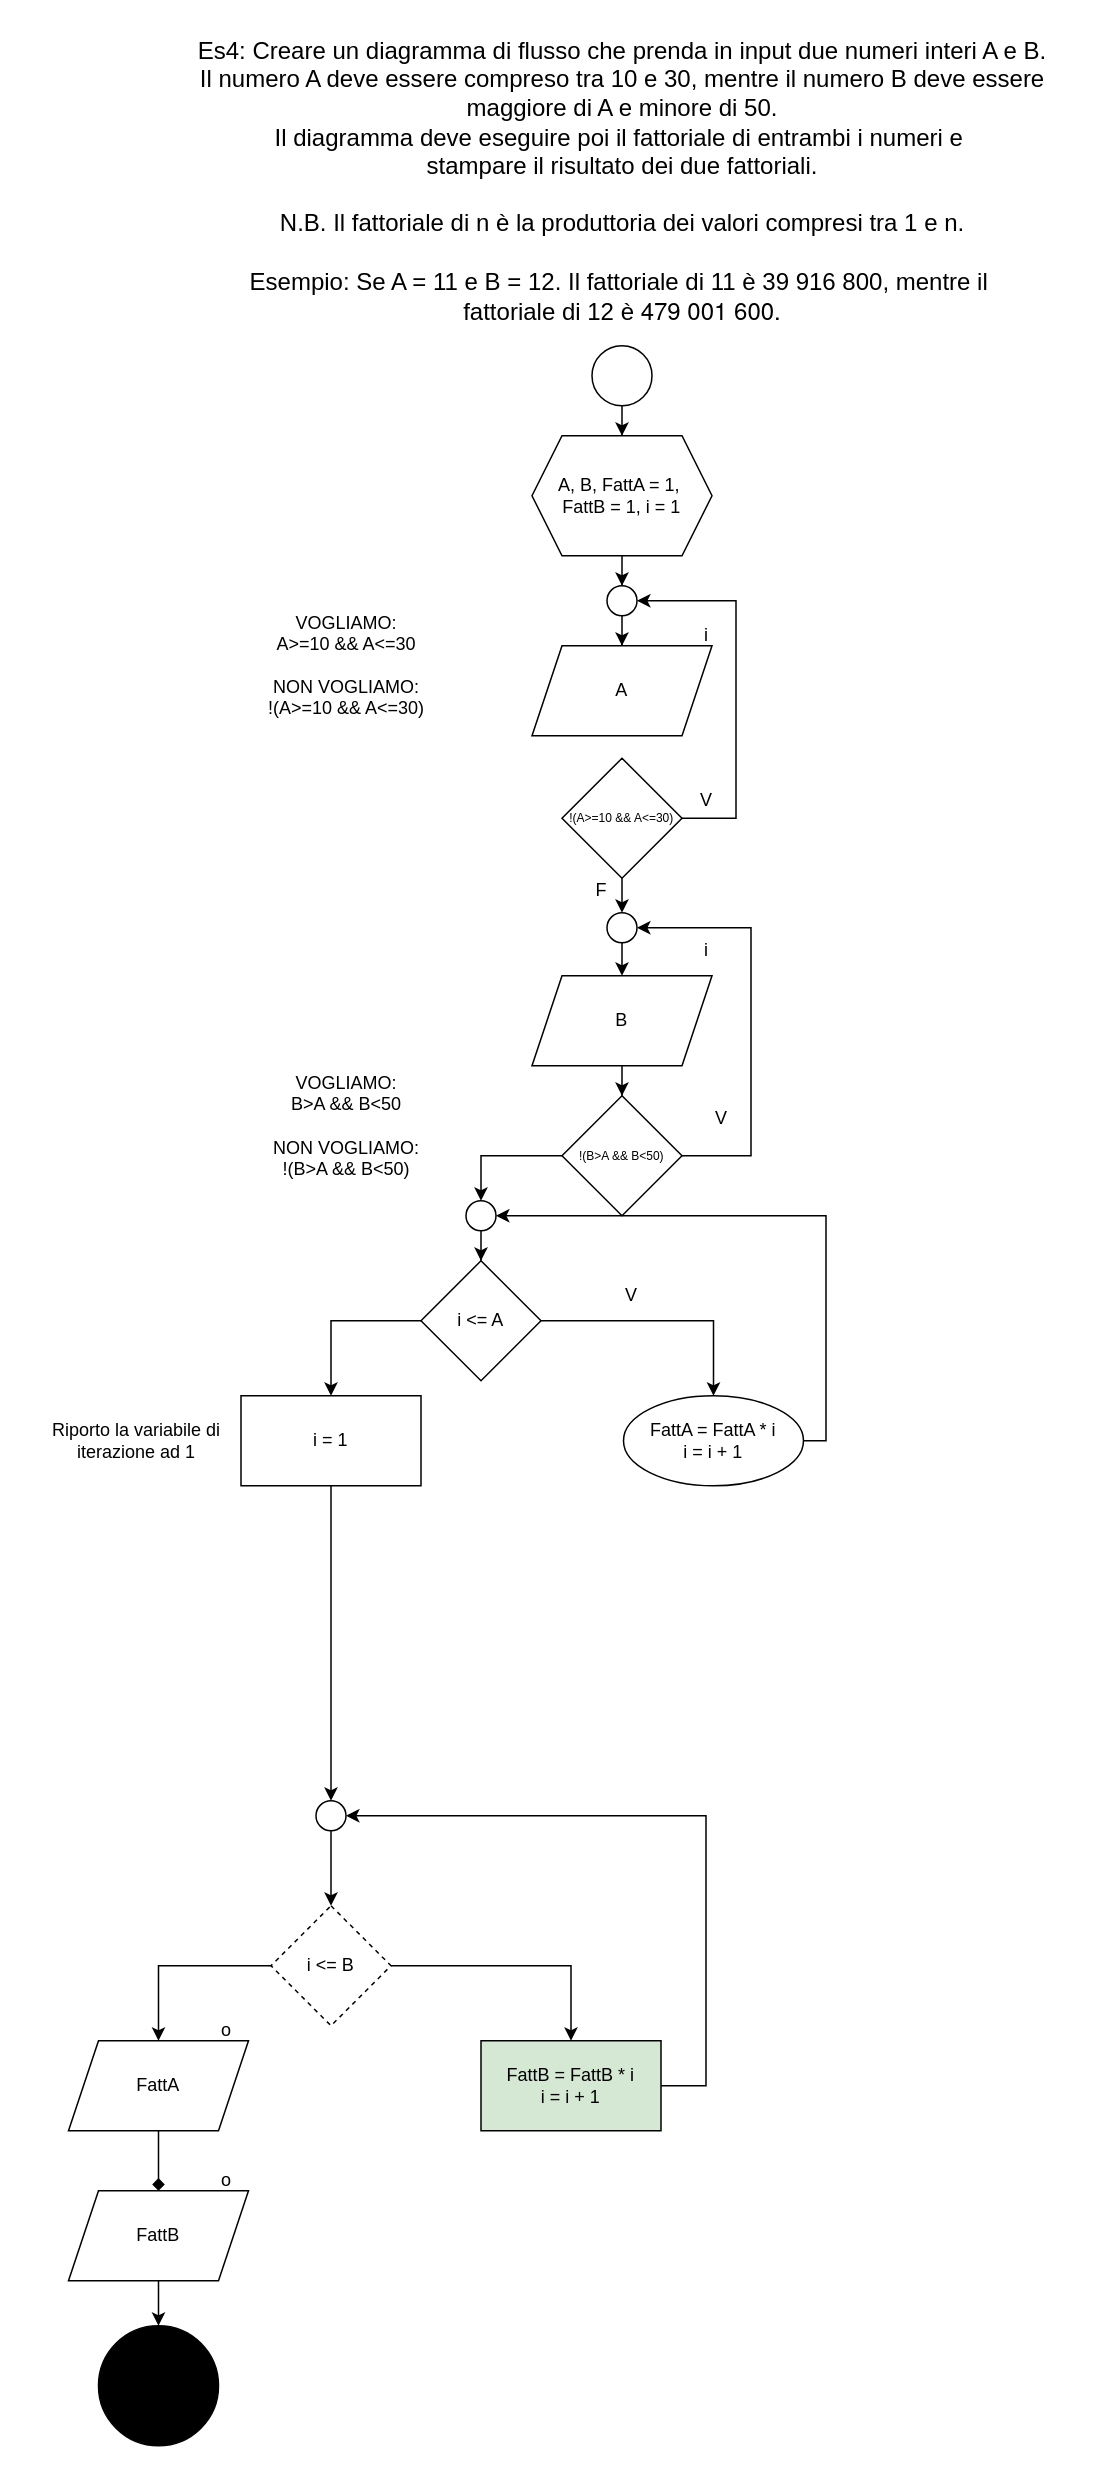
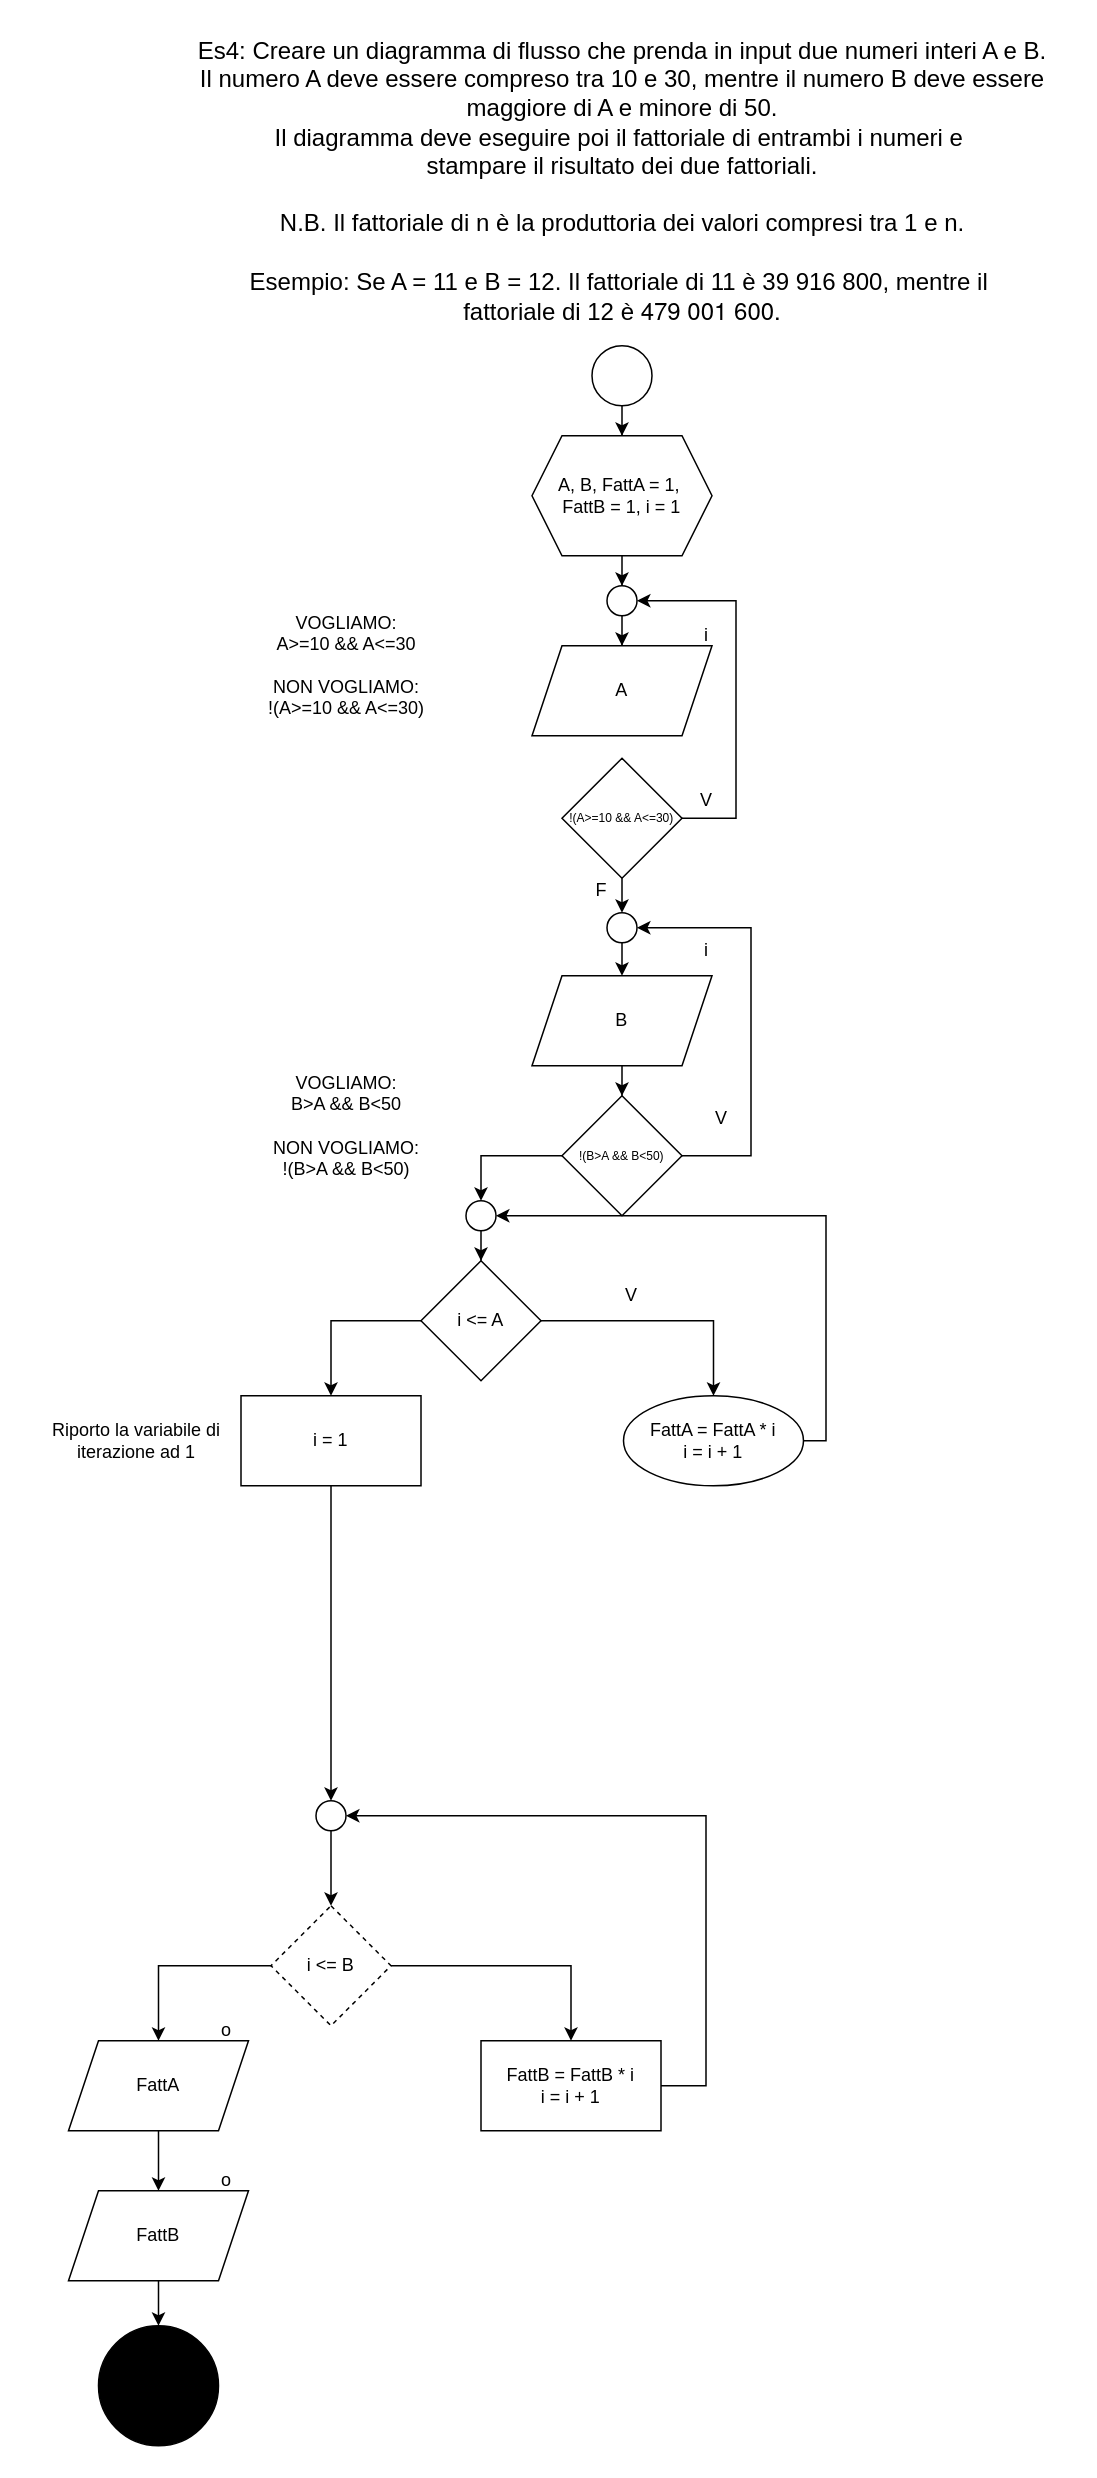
(571, 2086) -> (571, 2086)
(158, 2178) -> (158, 2179)
